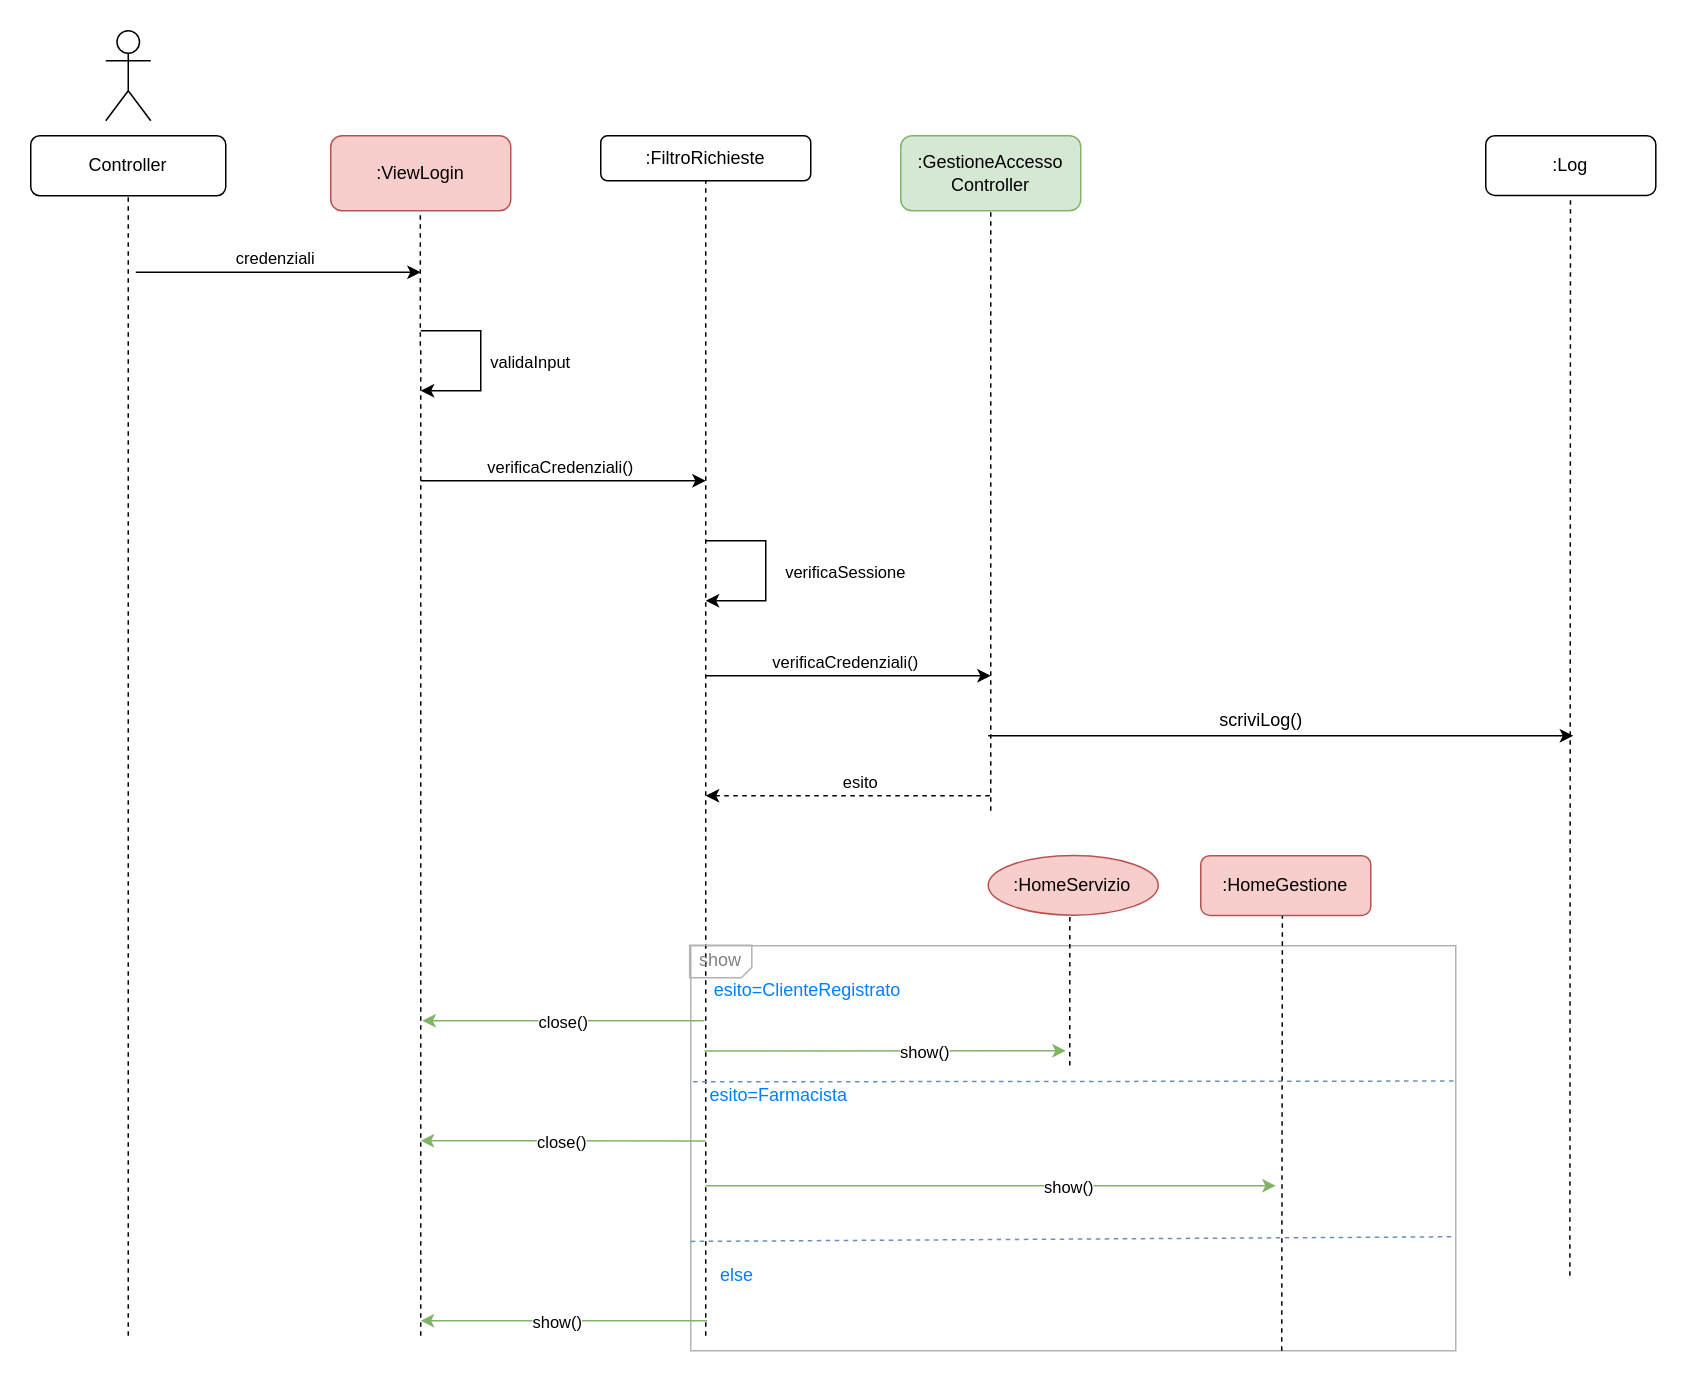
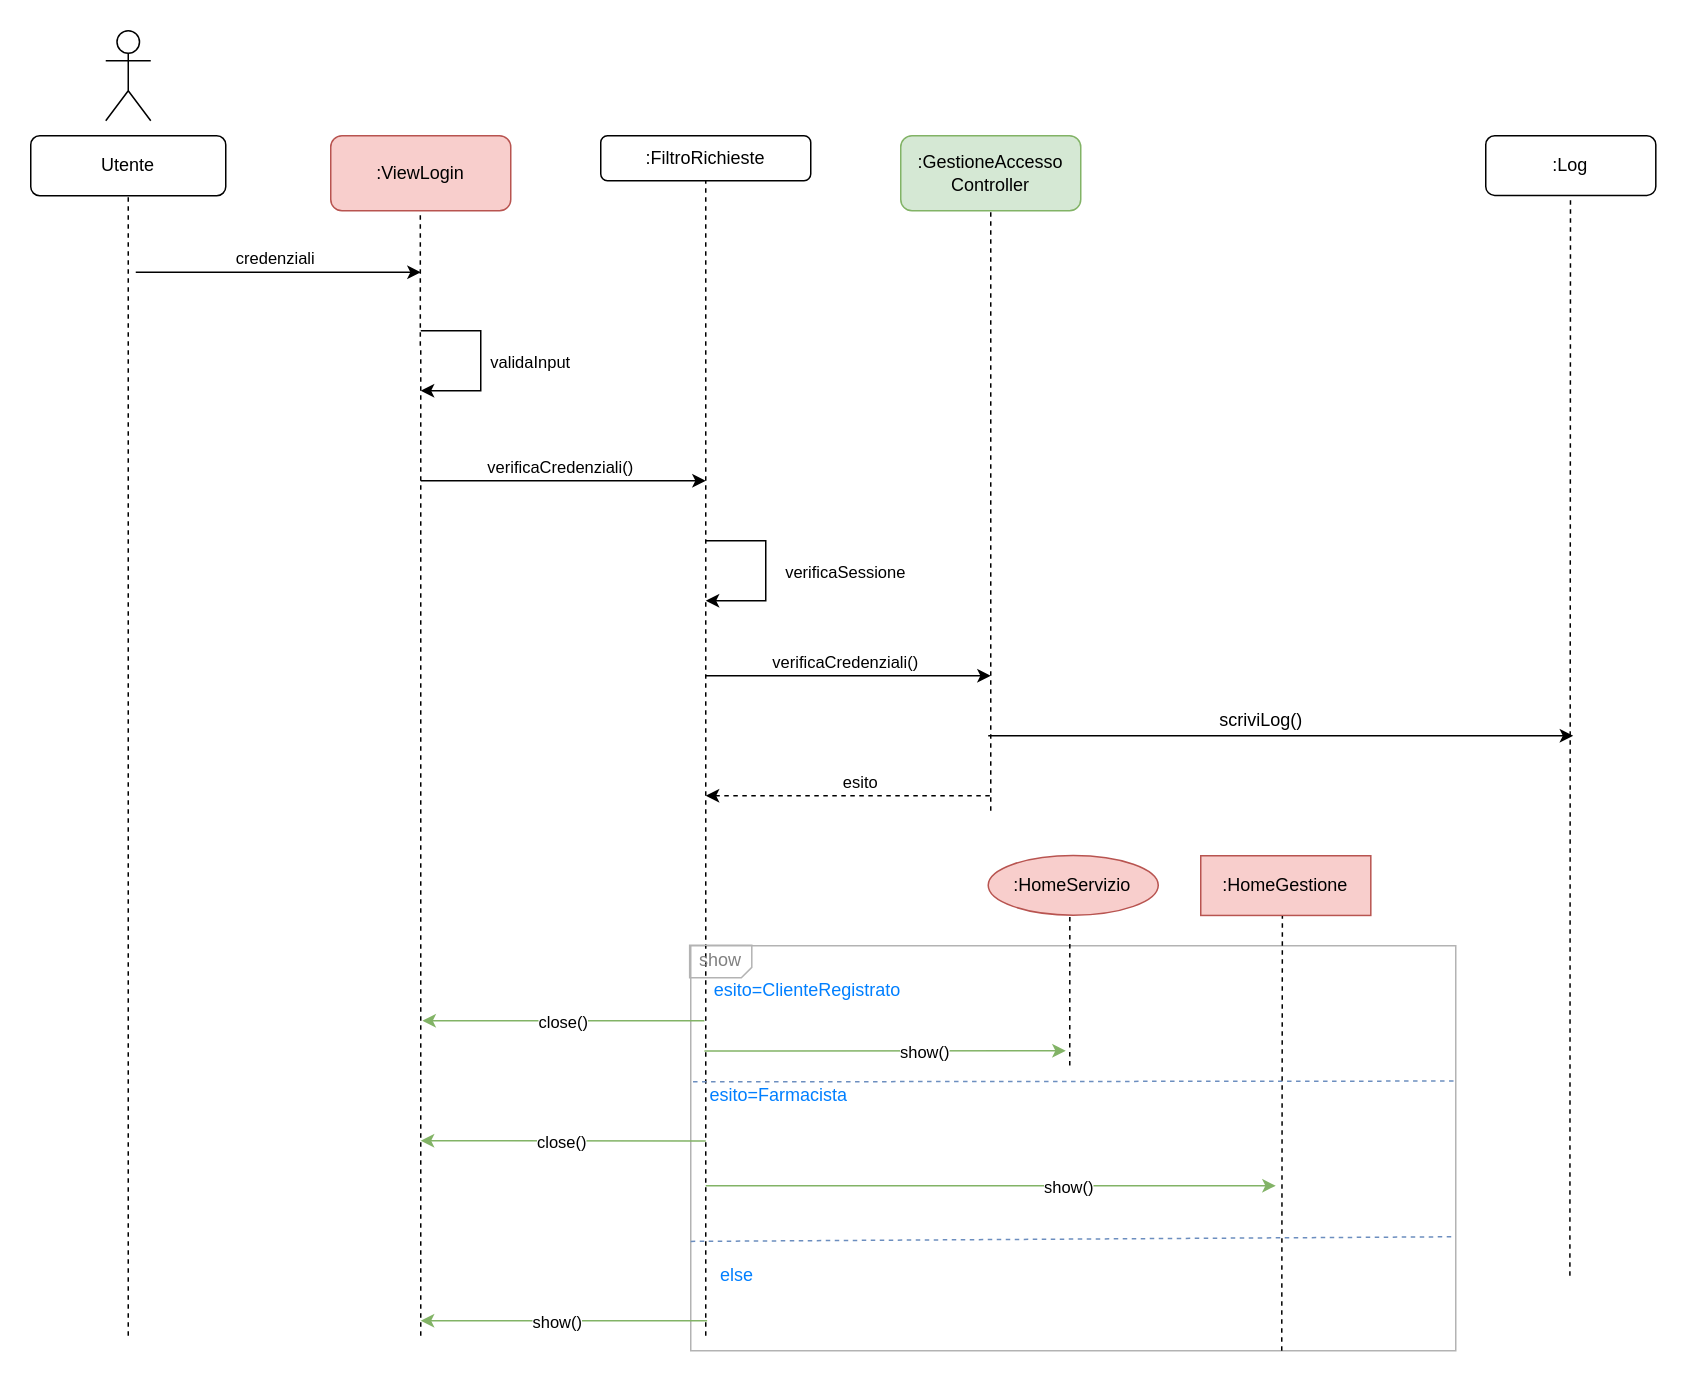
(128, 166) -> (128, 166)
(1286, 886) -> (1286, 886)
